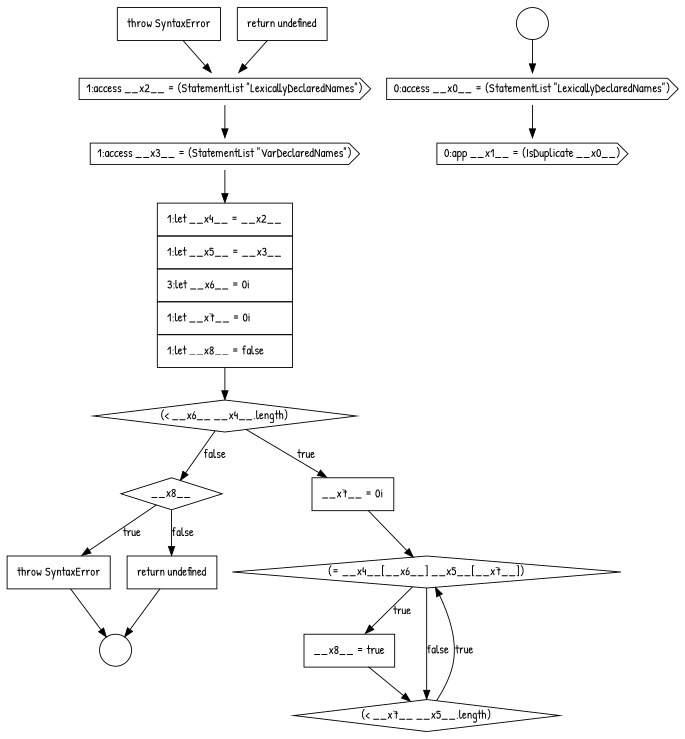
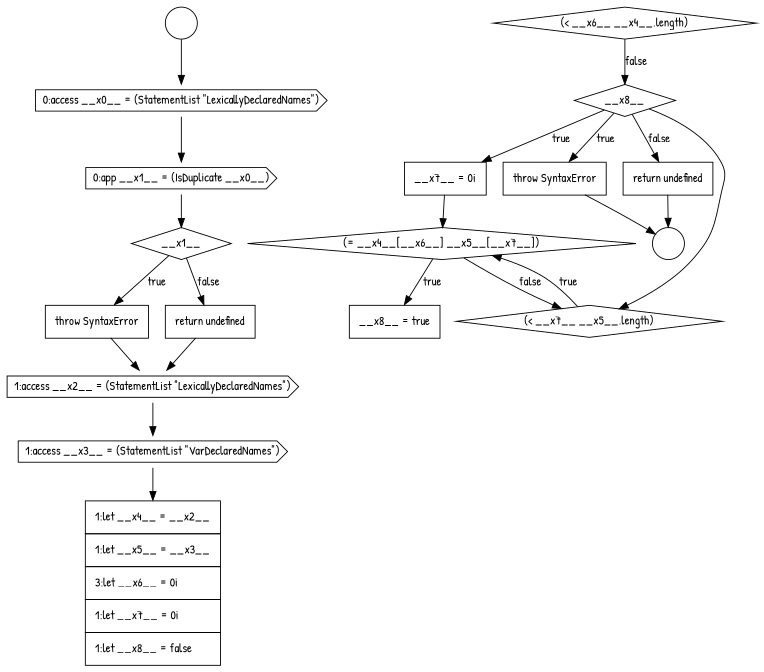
none -> (181, 244)
(225, 379) -> none
(282, 451) -> (547, 134)
(386, 681) -> (718, 208)
